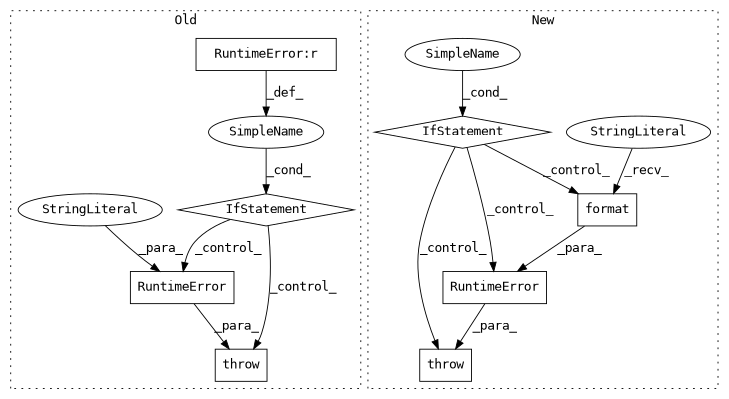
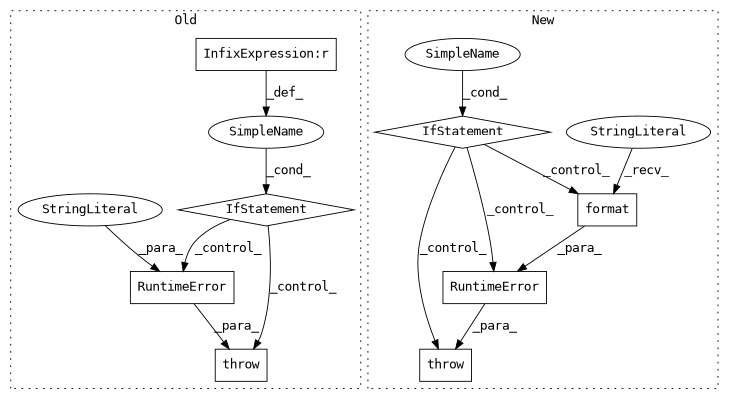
(266, 54) -> (266, 54)
